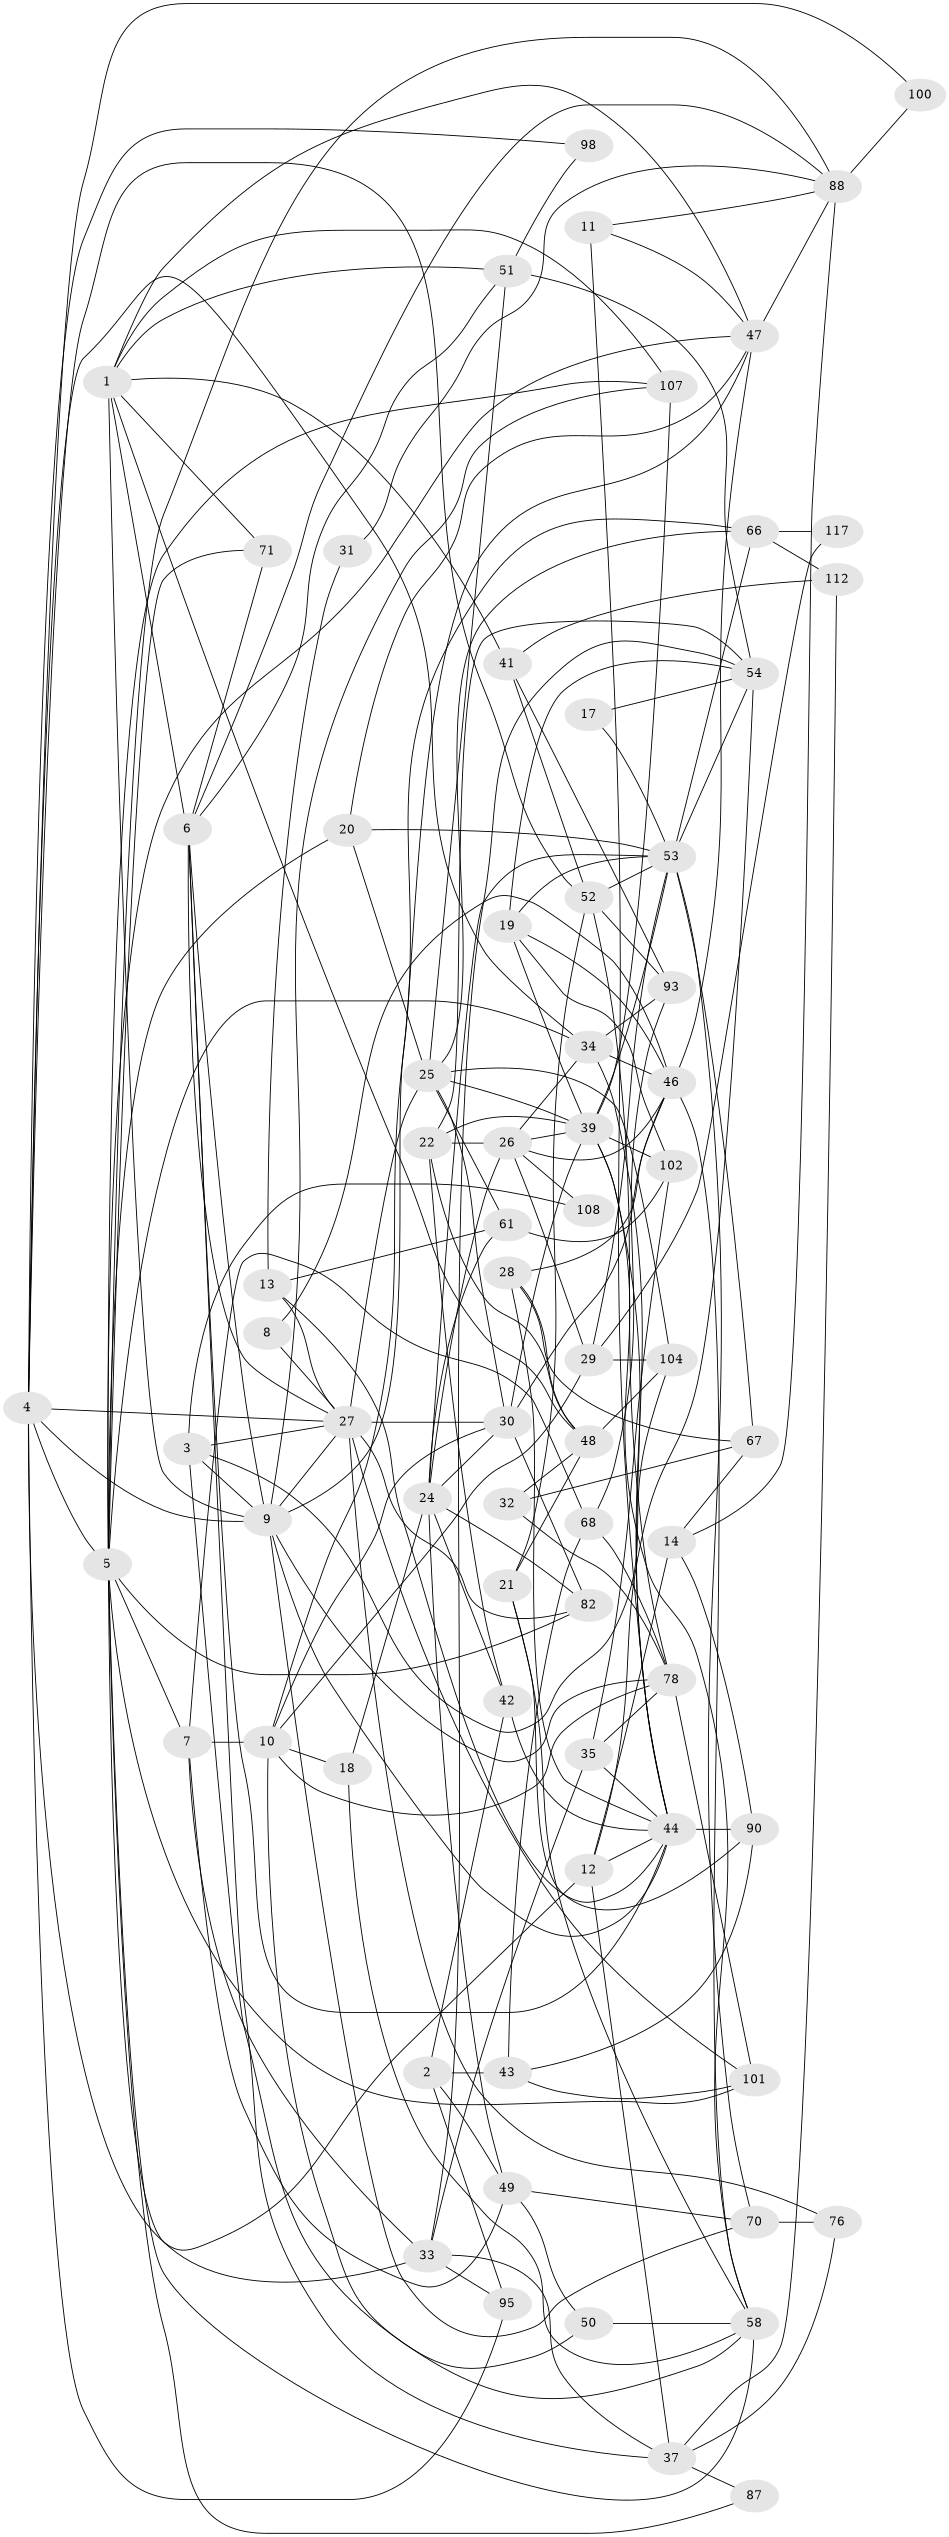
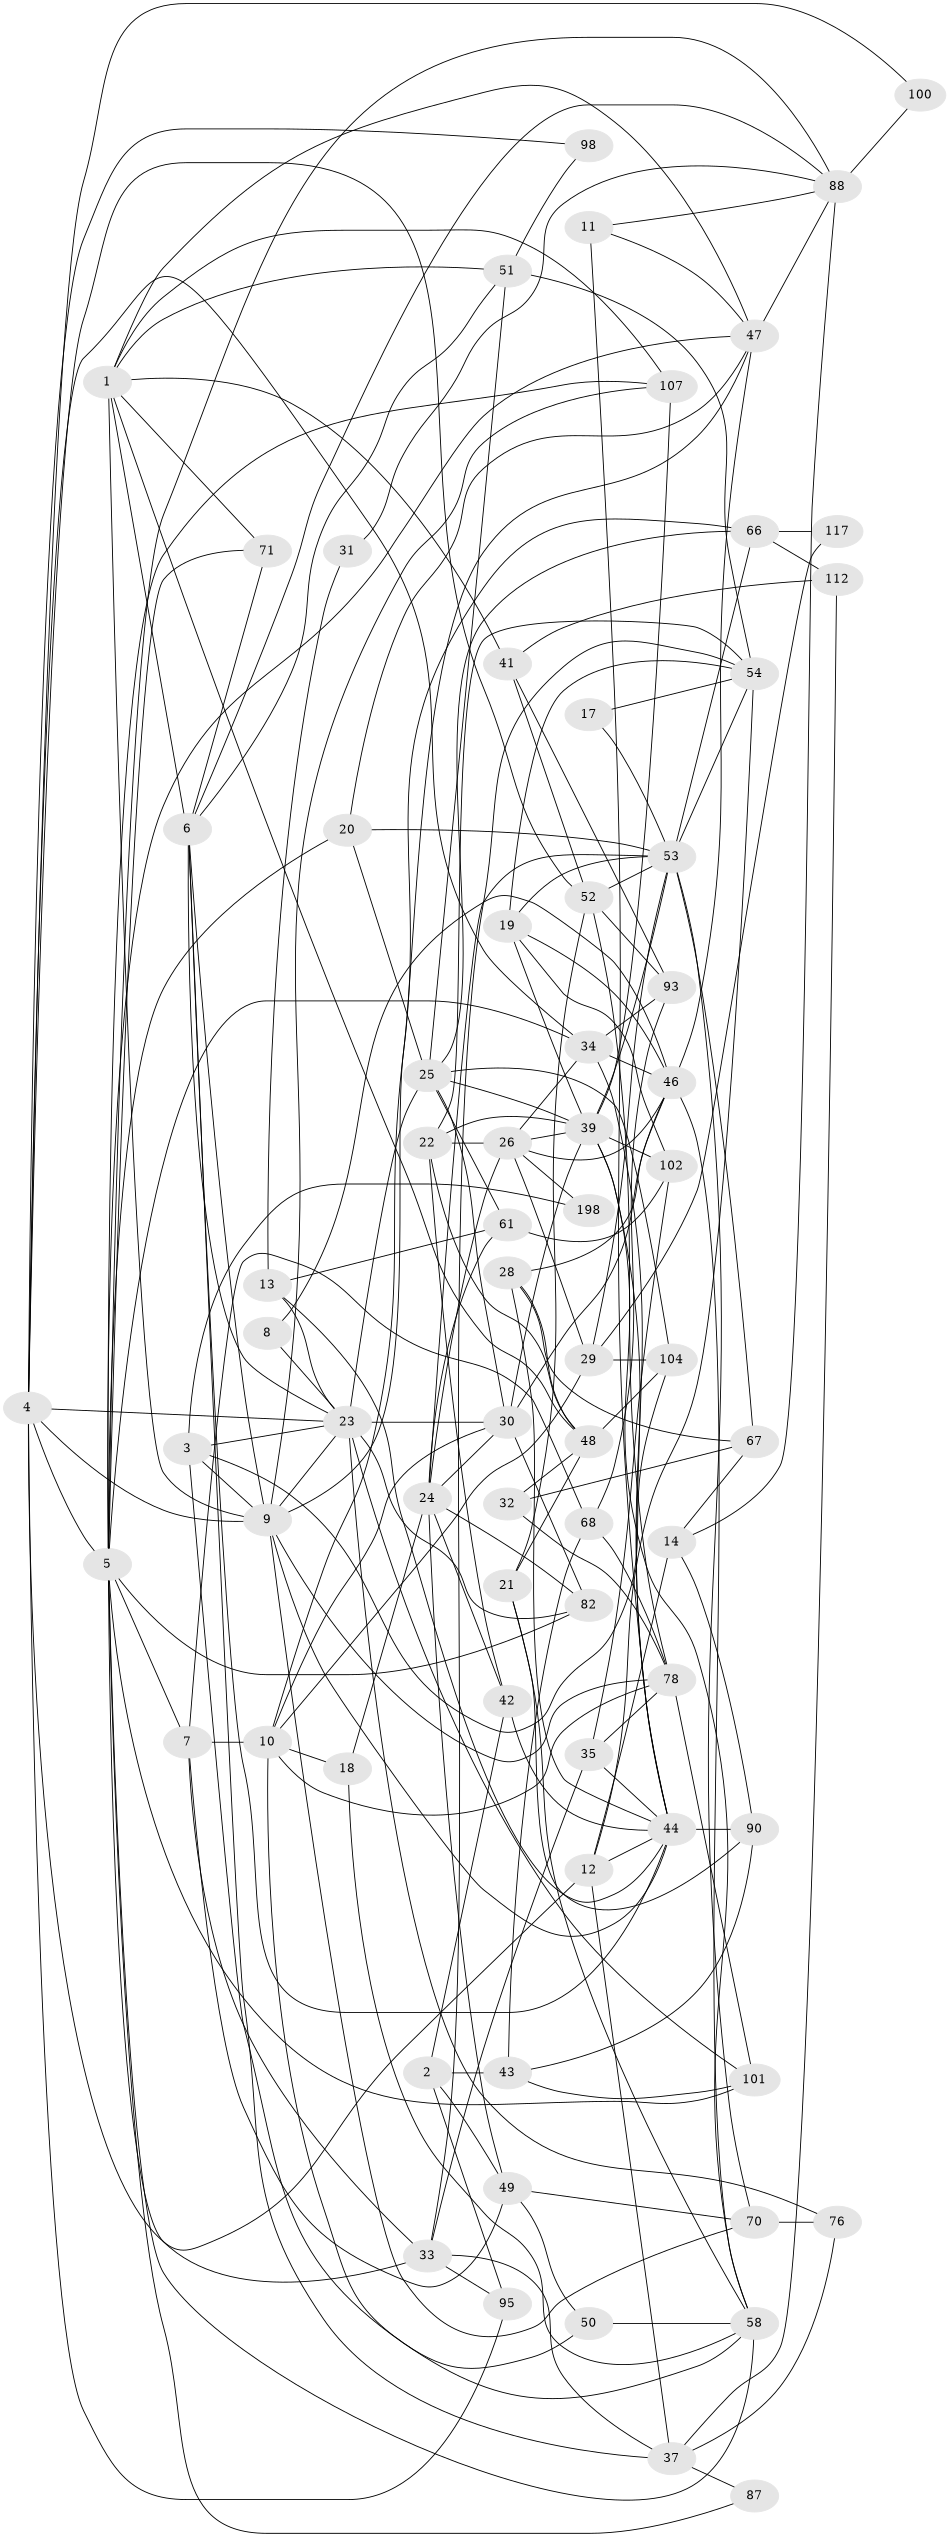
(589, 1211) -> (589, 1211)
(348, 1422) -> (348, 1422)
